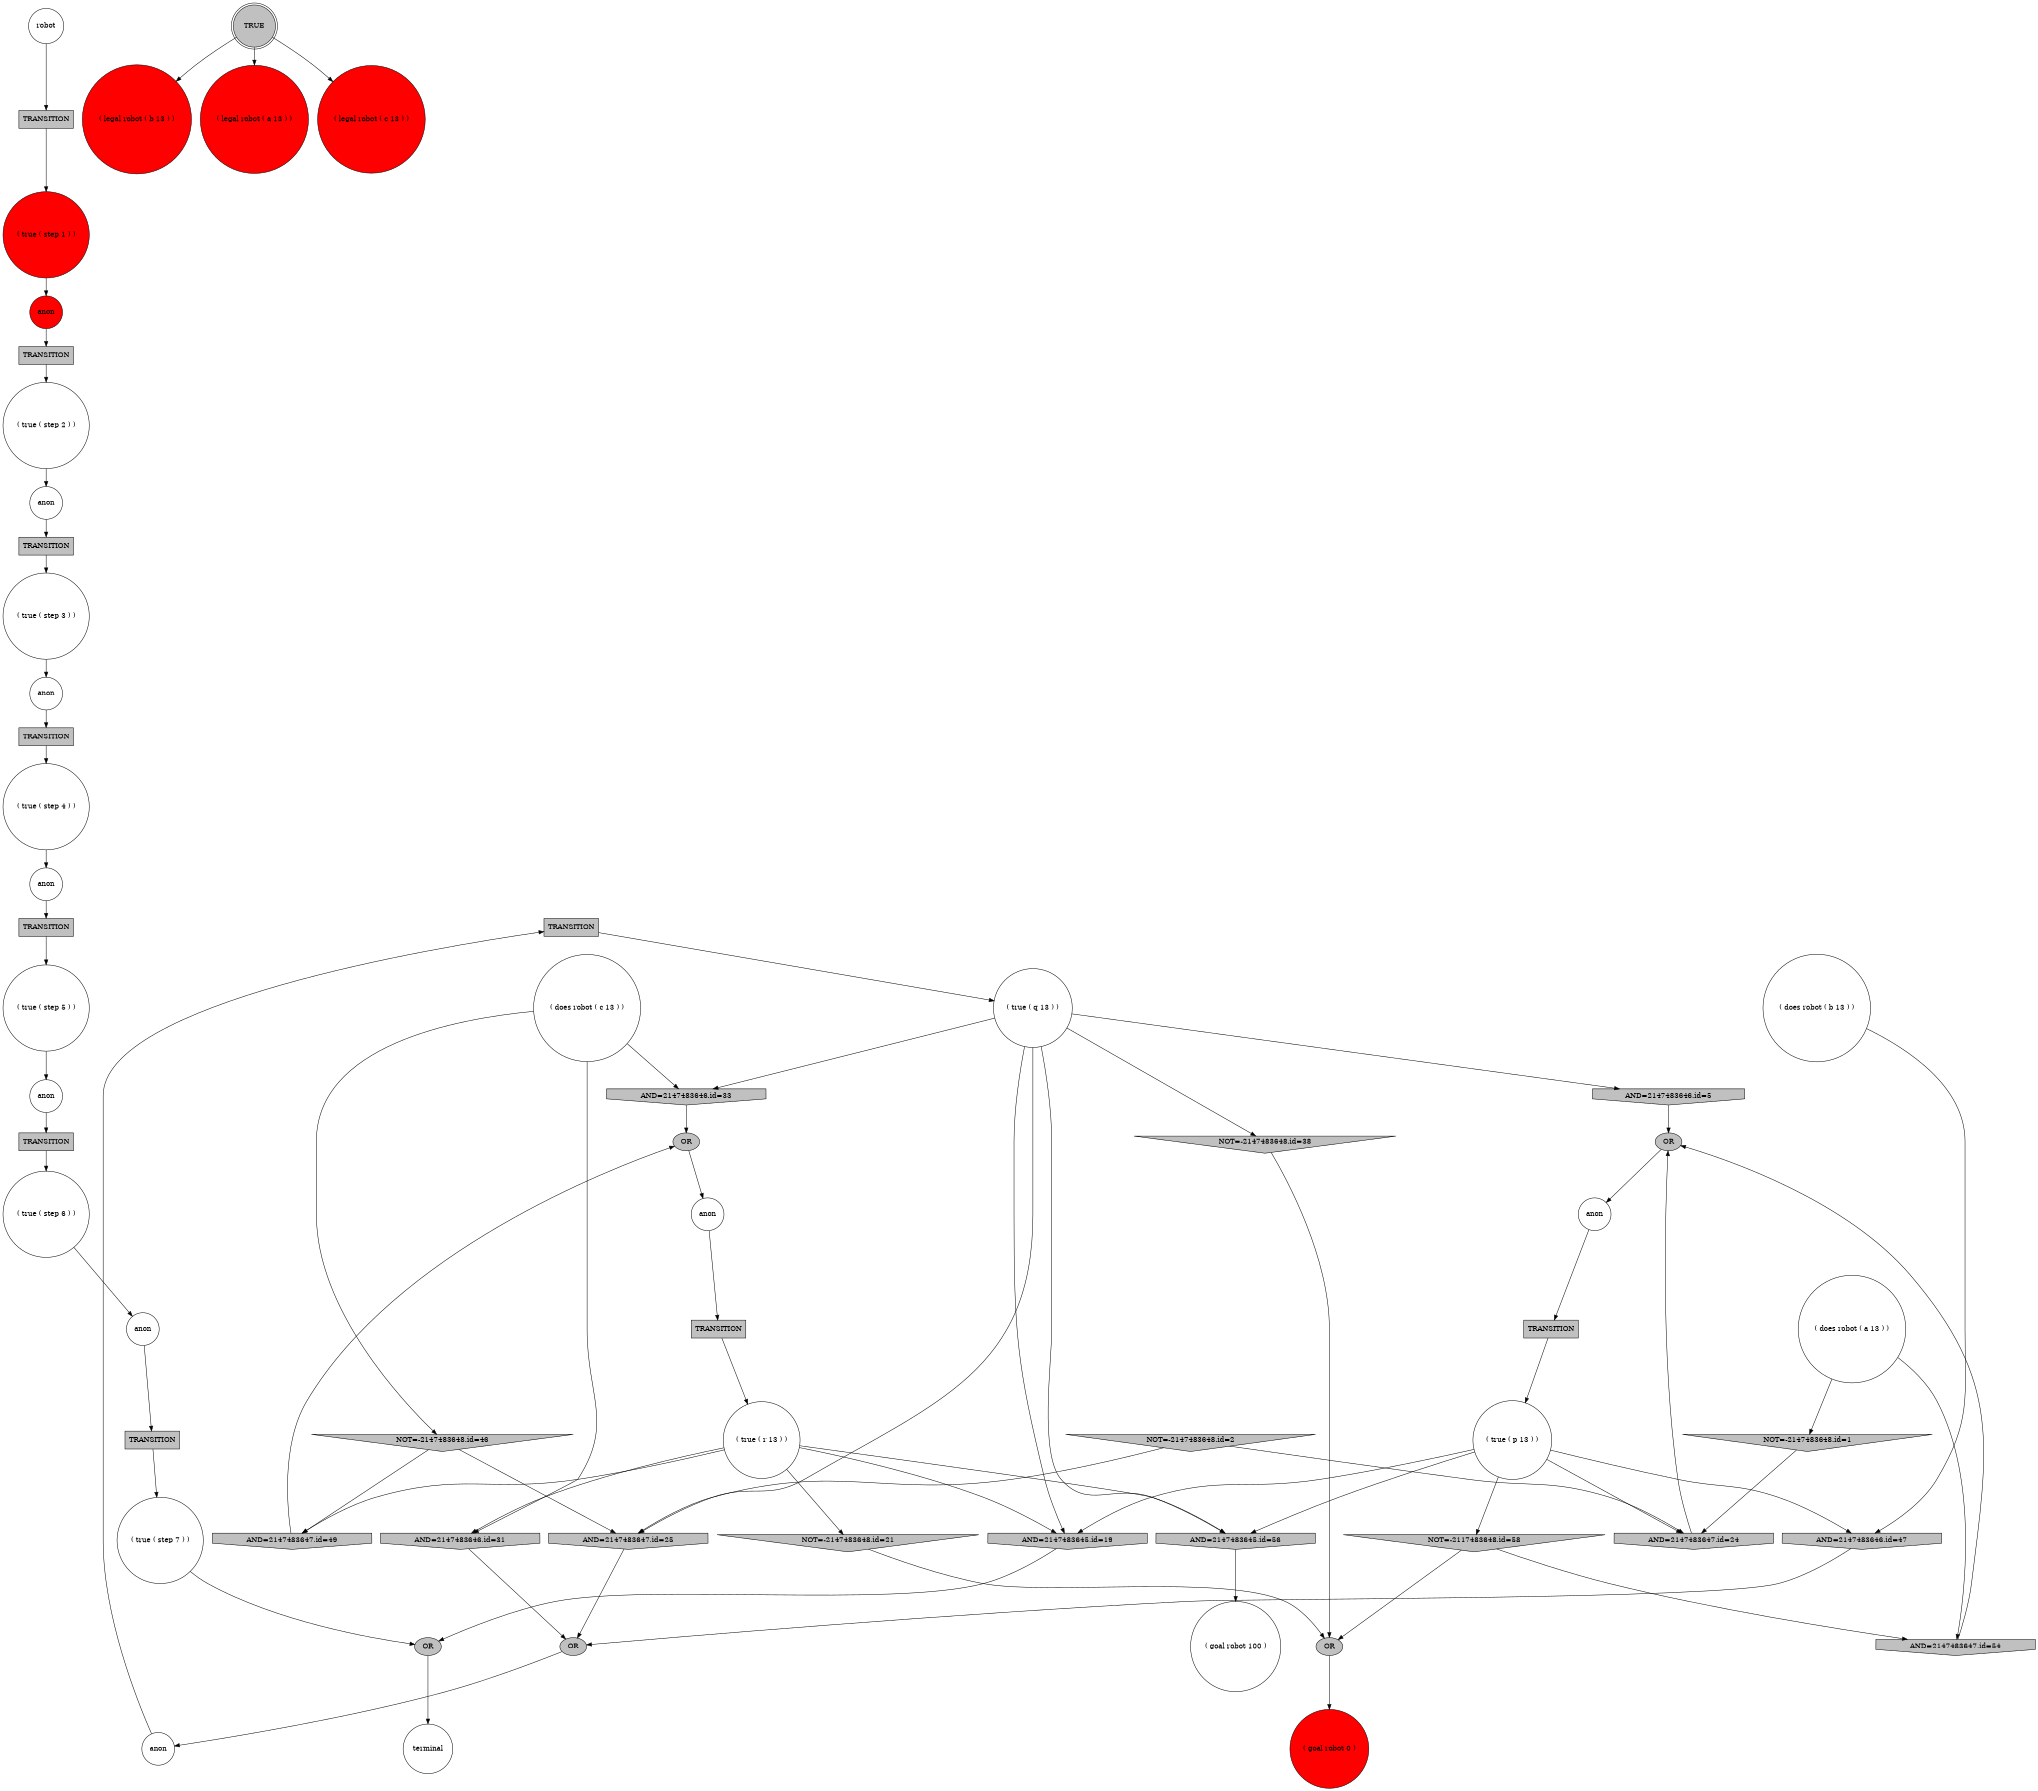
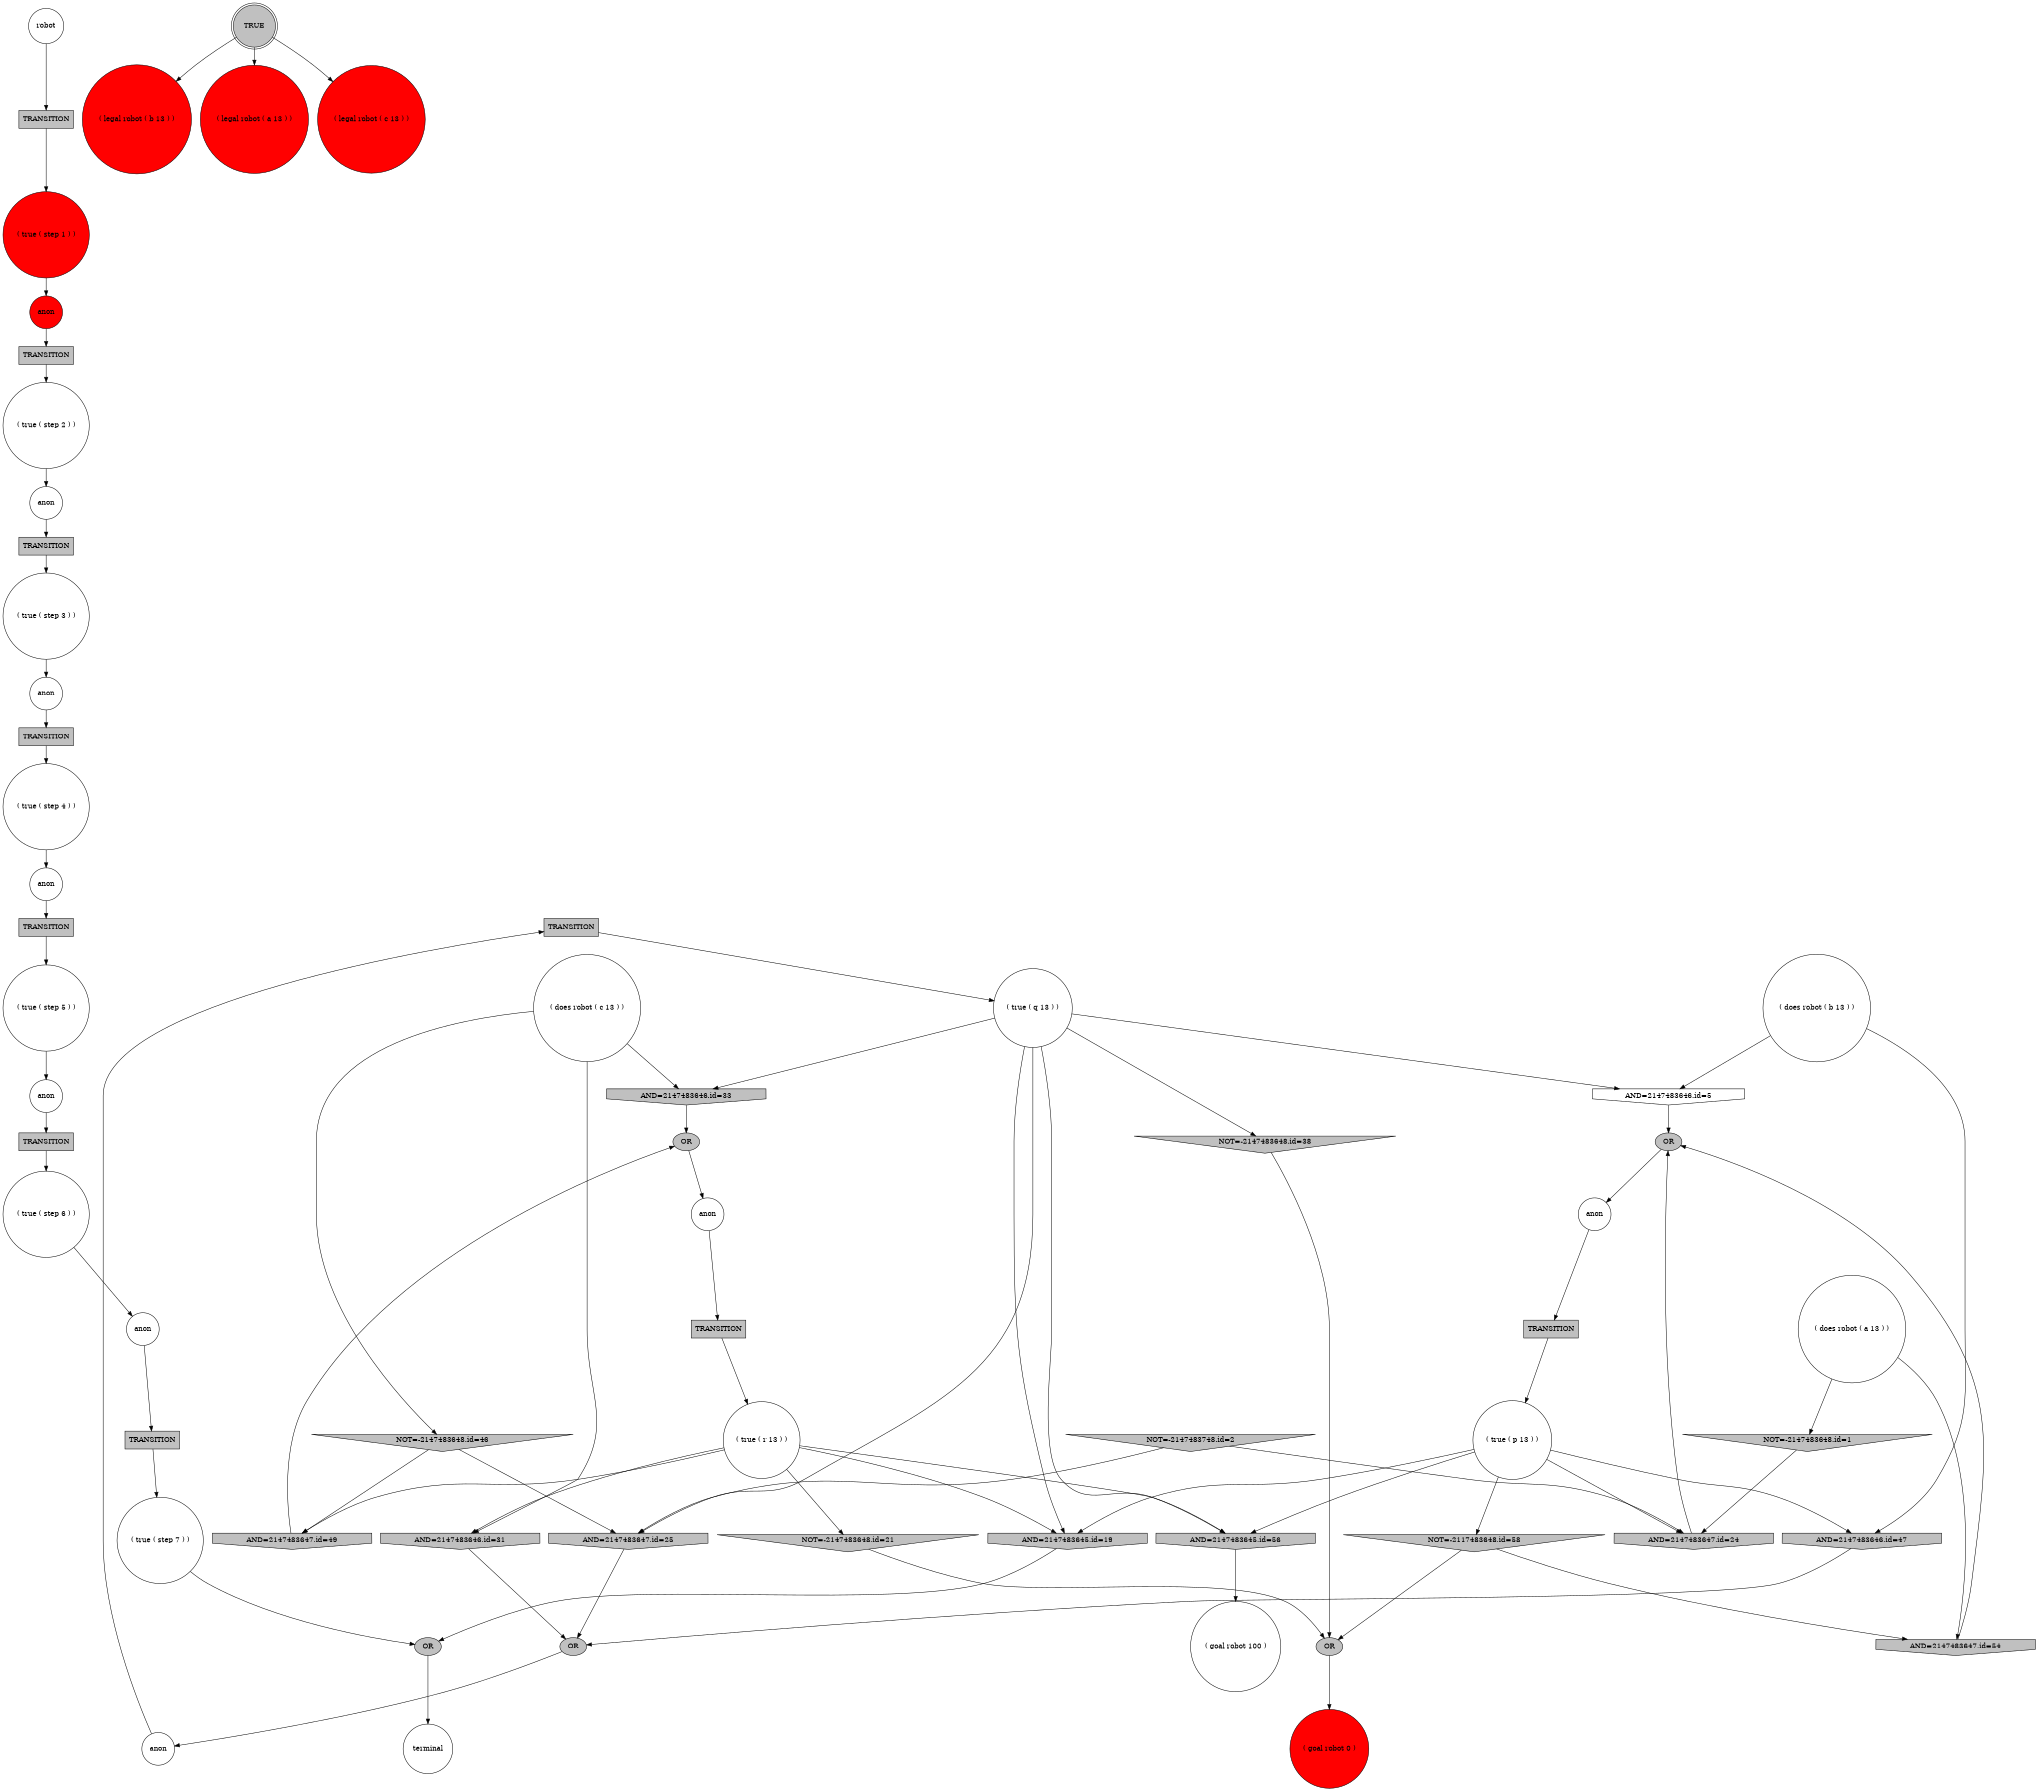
none -> (1727, 1061)
(1669, 1096) -> (1669, 1096)
(1191, 1440) -> (1191, 1440)
